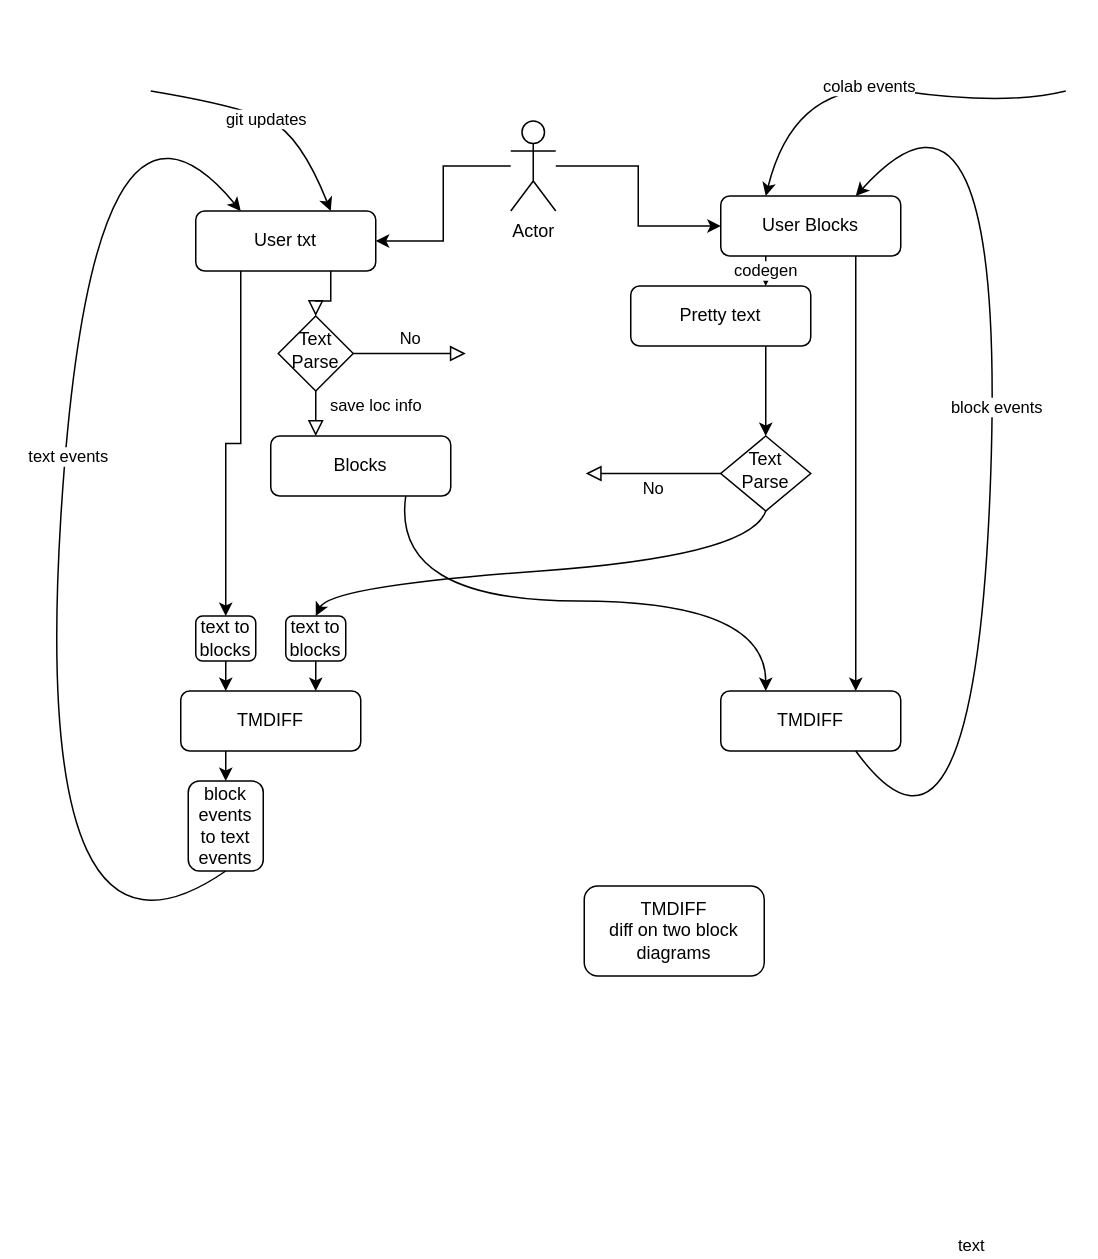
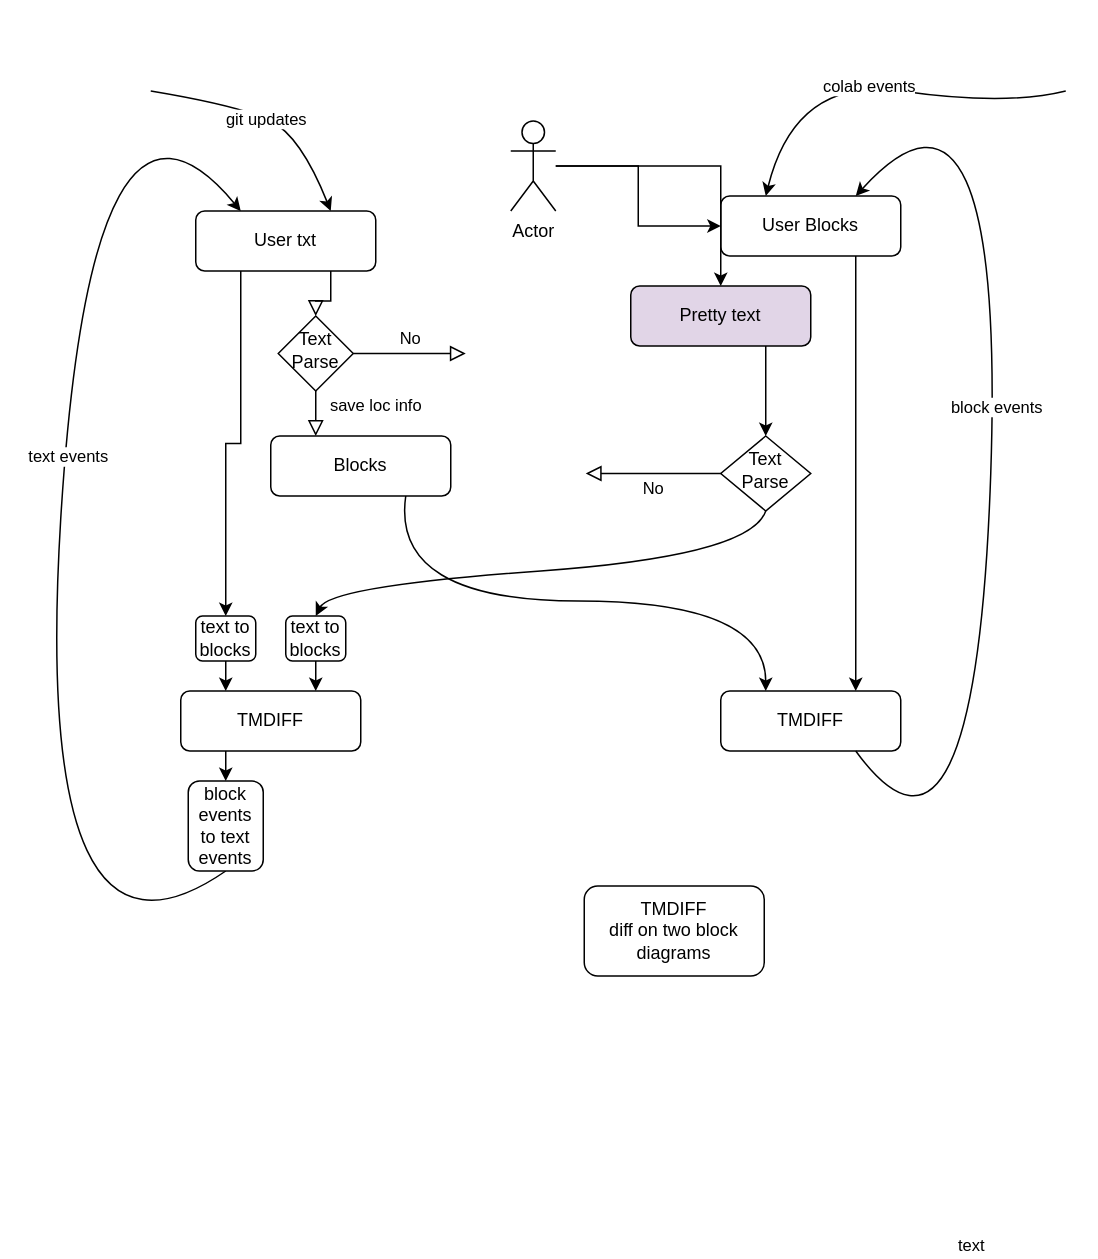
(443, 198) -> (699, 166)
(766, 266) -> none
(721, 316) -> (721, 316)
